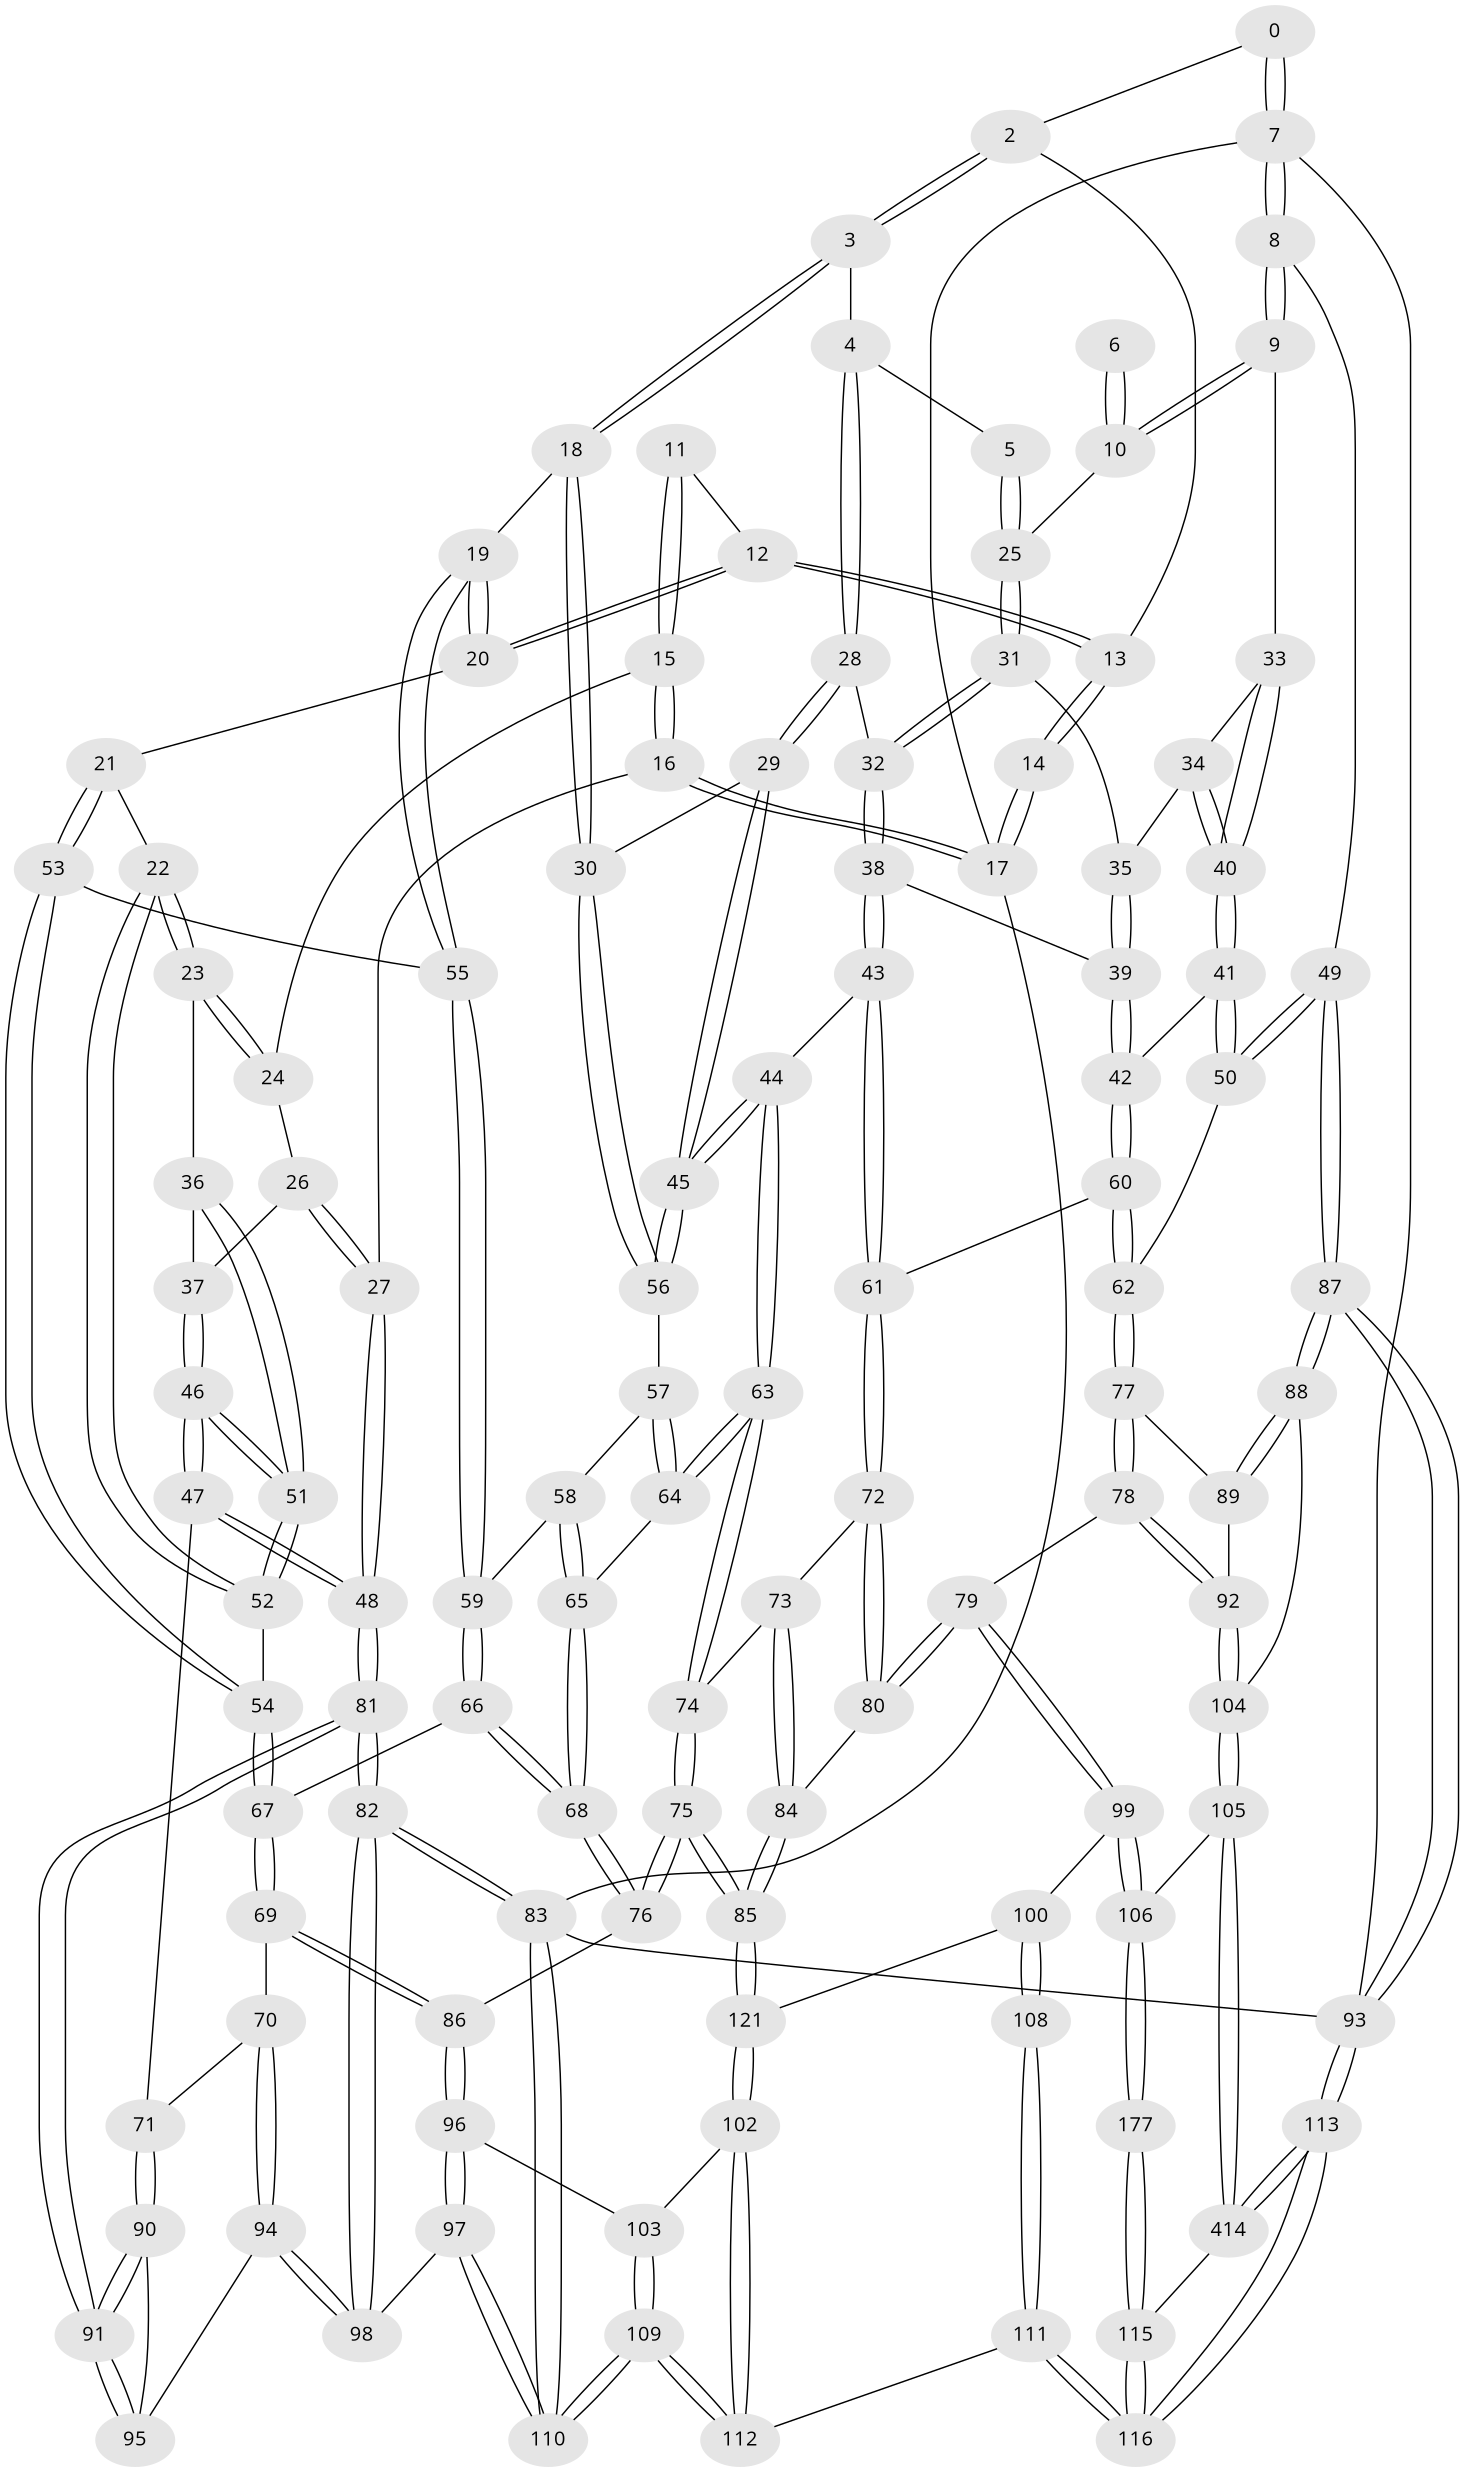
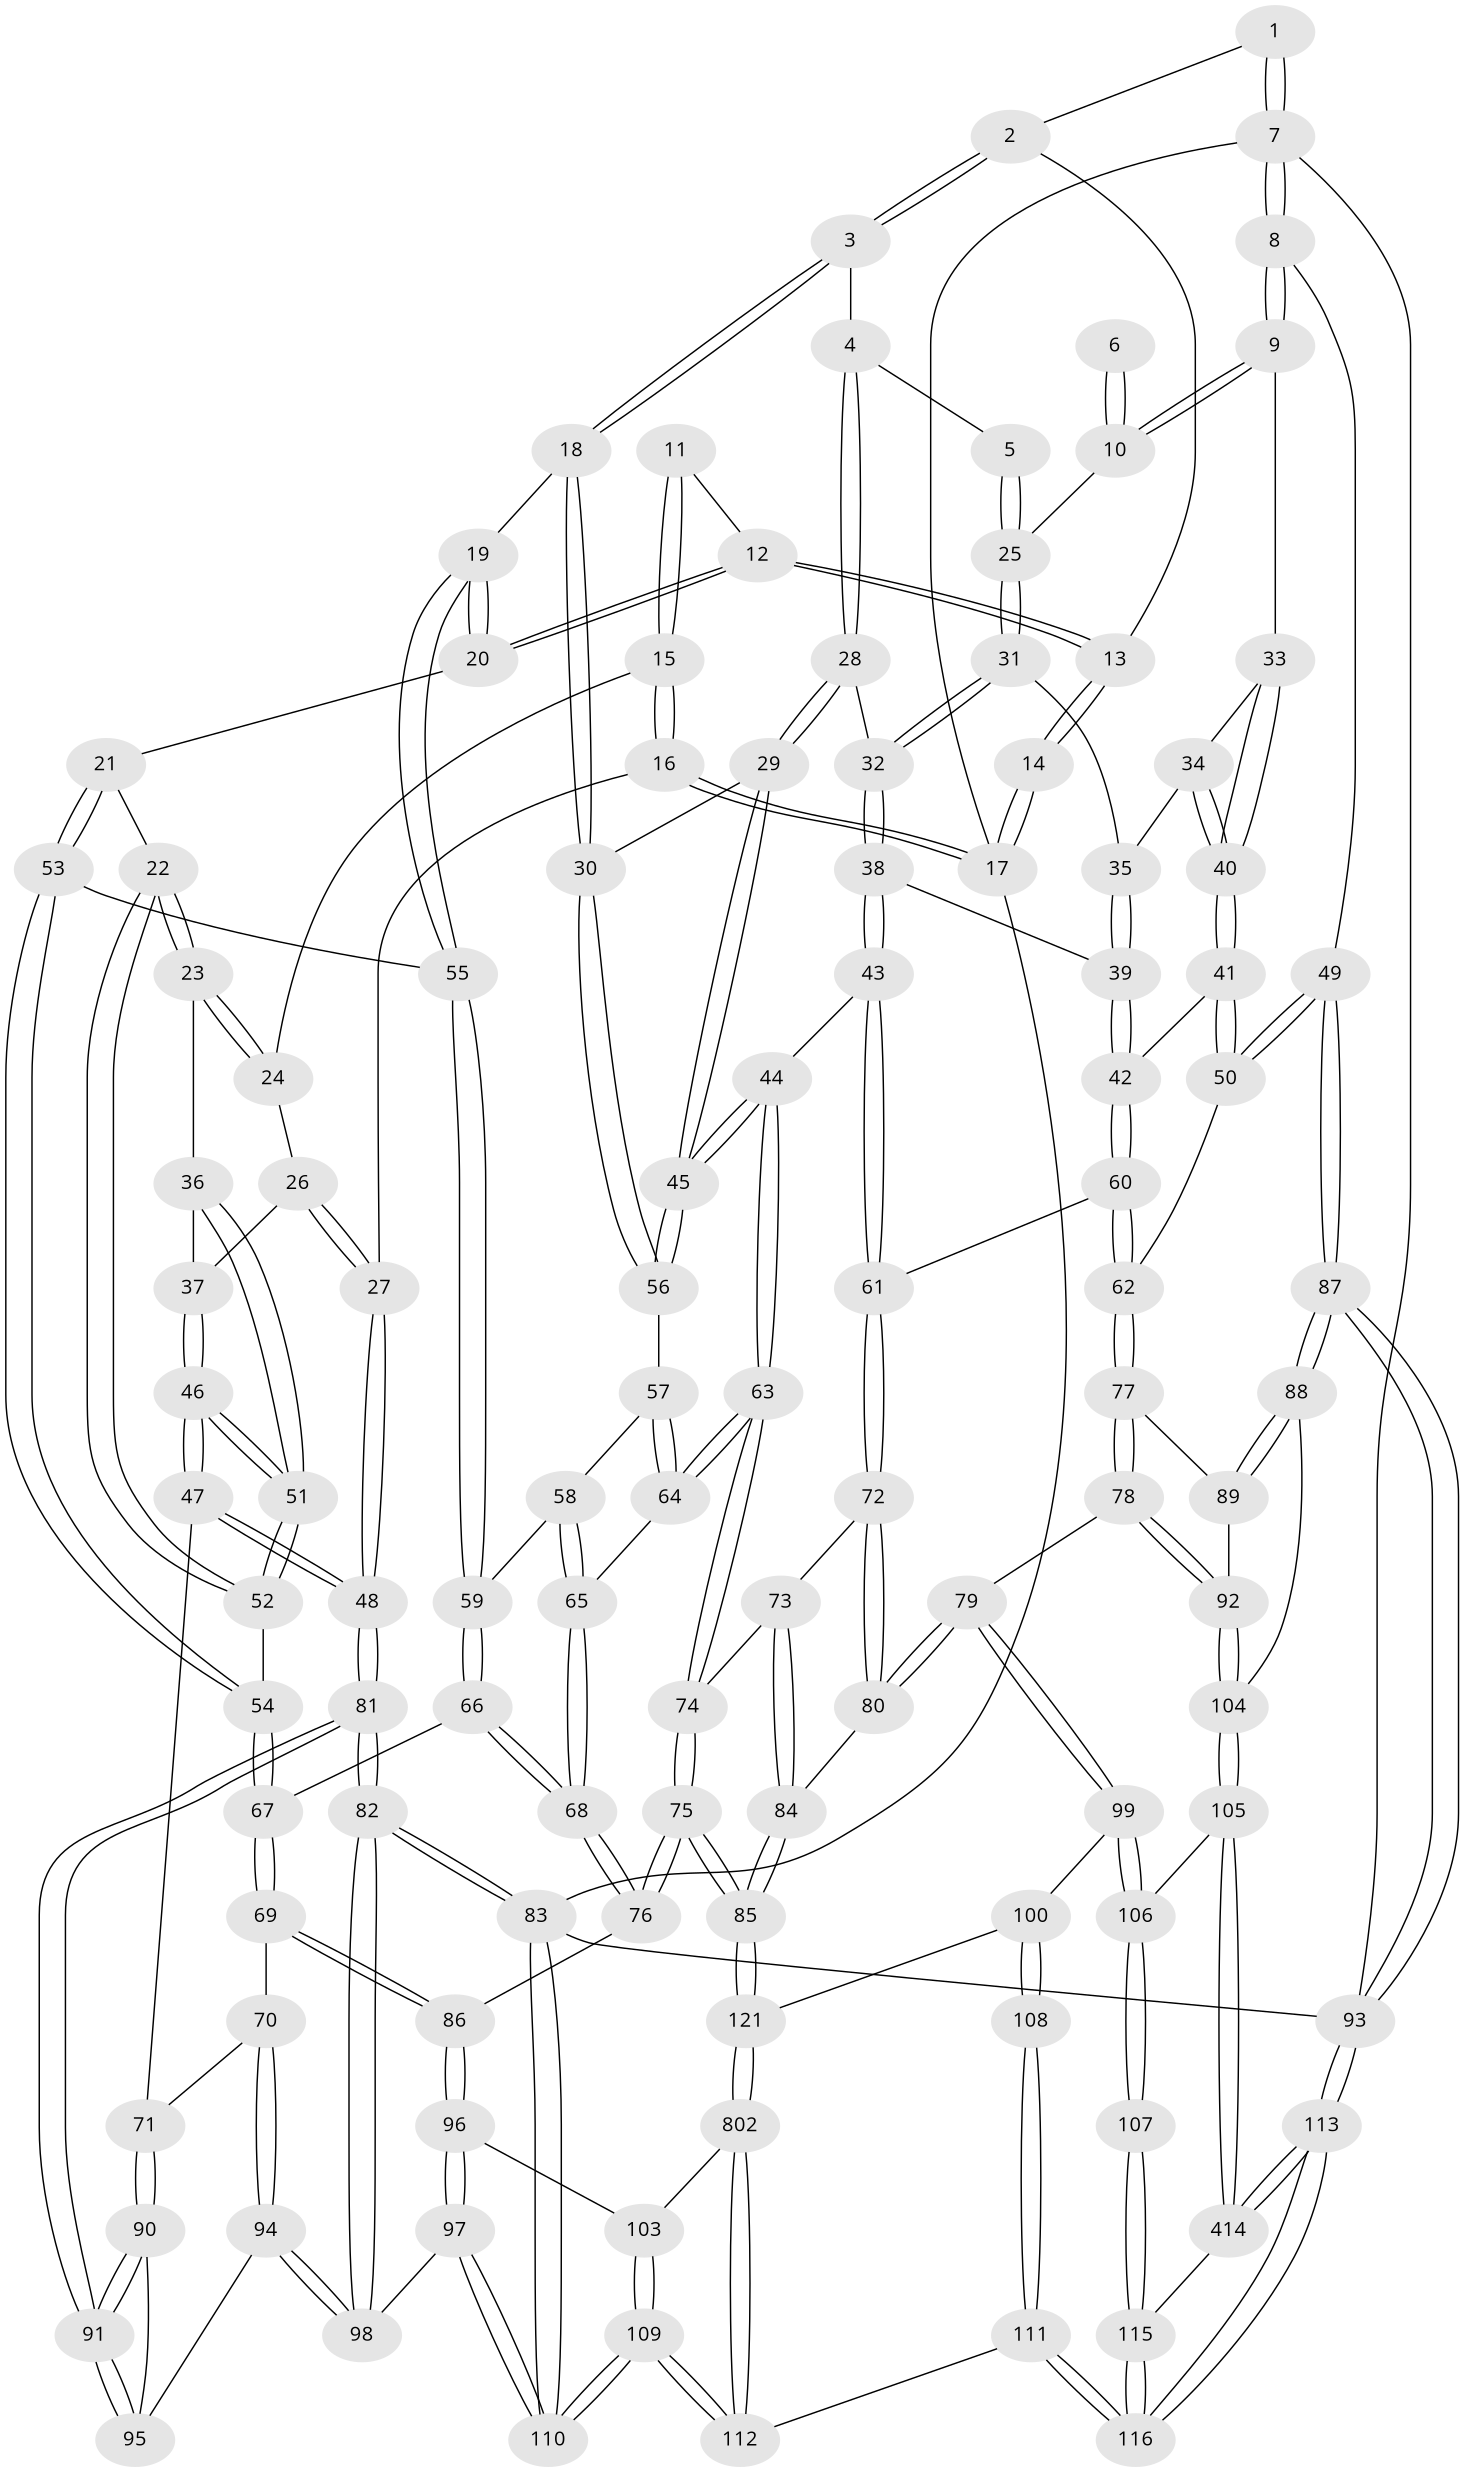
(1275, 32) -> (1275, 32)
(740, 2126) -> (740, 2126)
(1136, 2126) -> (1136, 2126)
